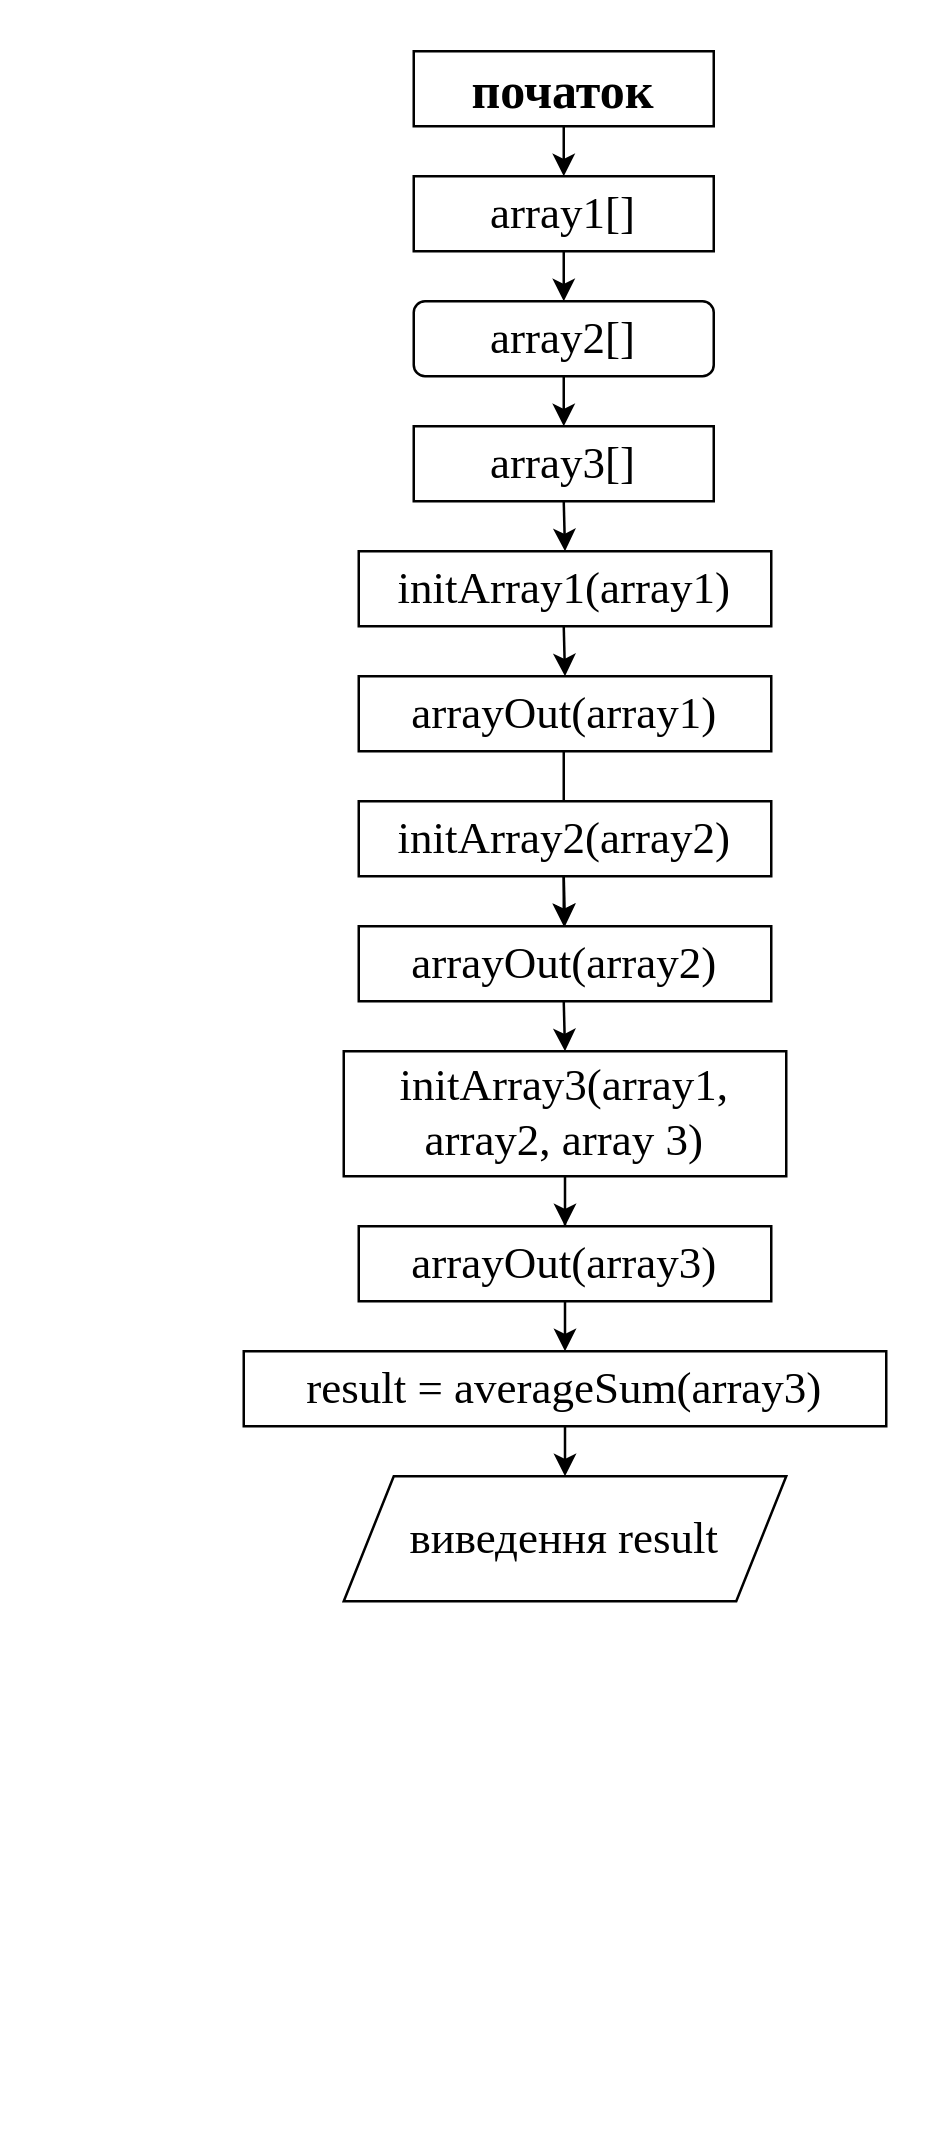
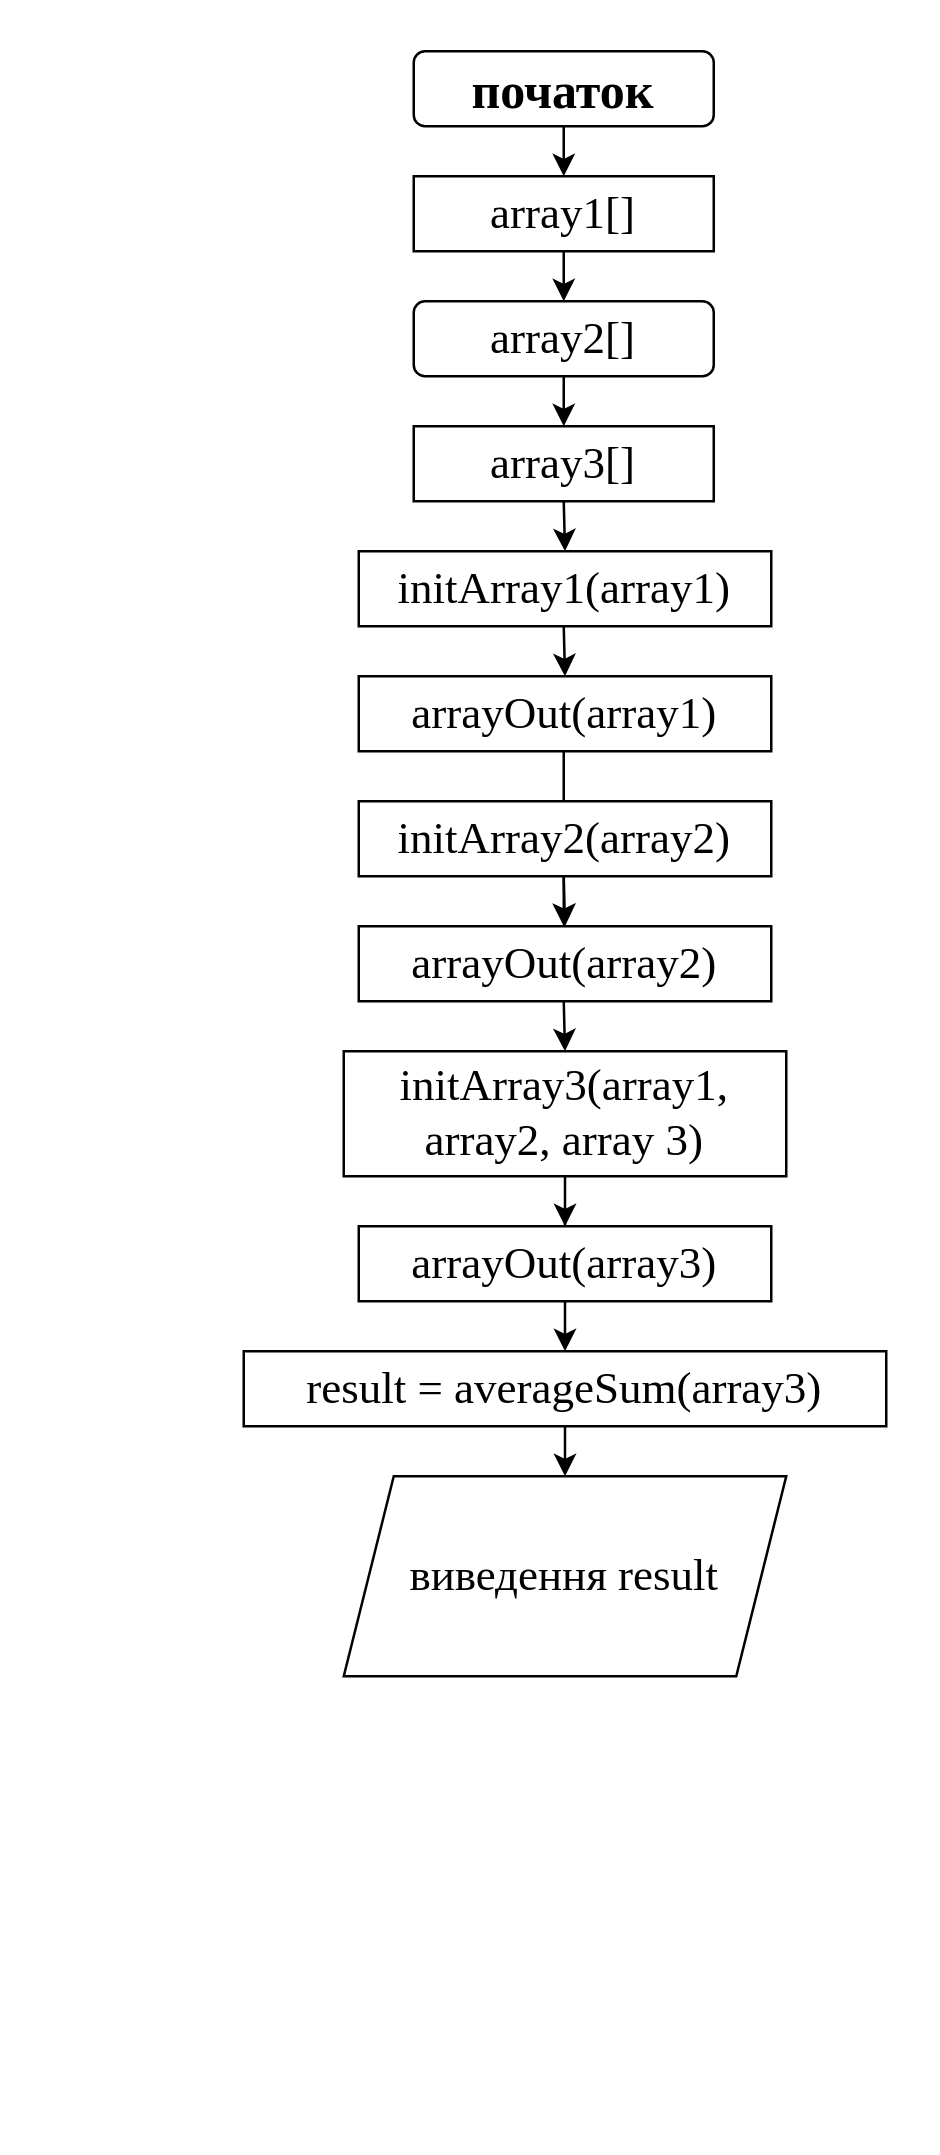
(564, 89) -> (564, 89)
(565, 1539) -> (565, 1576)
